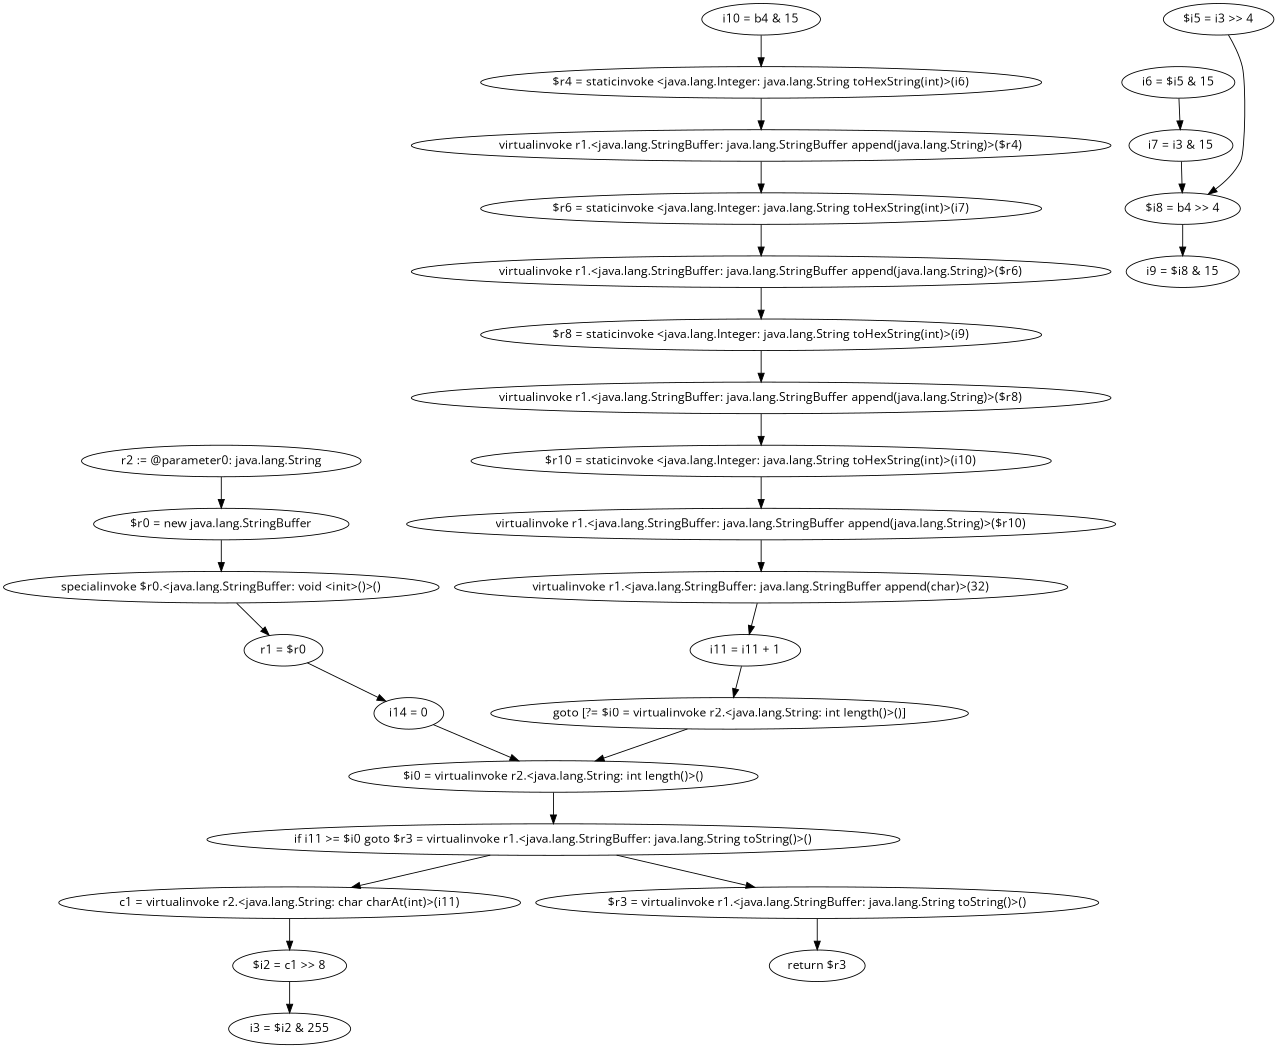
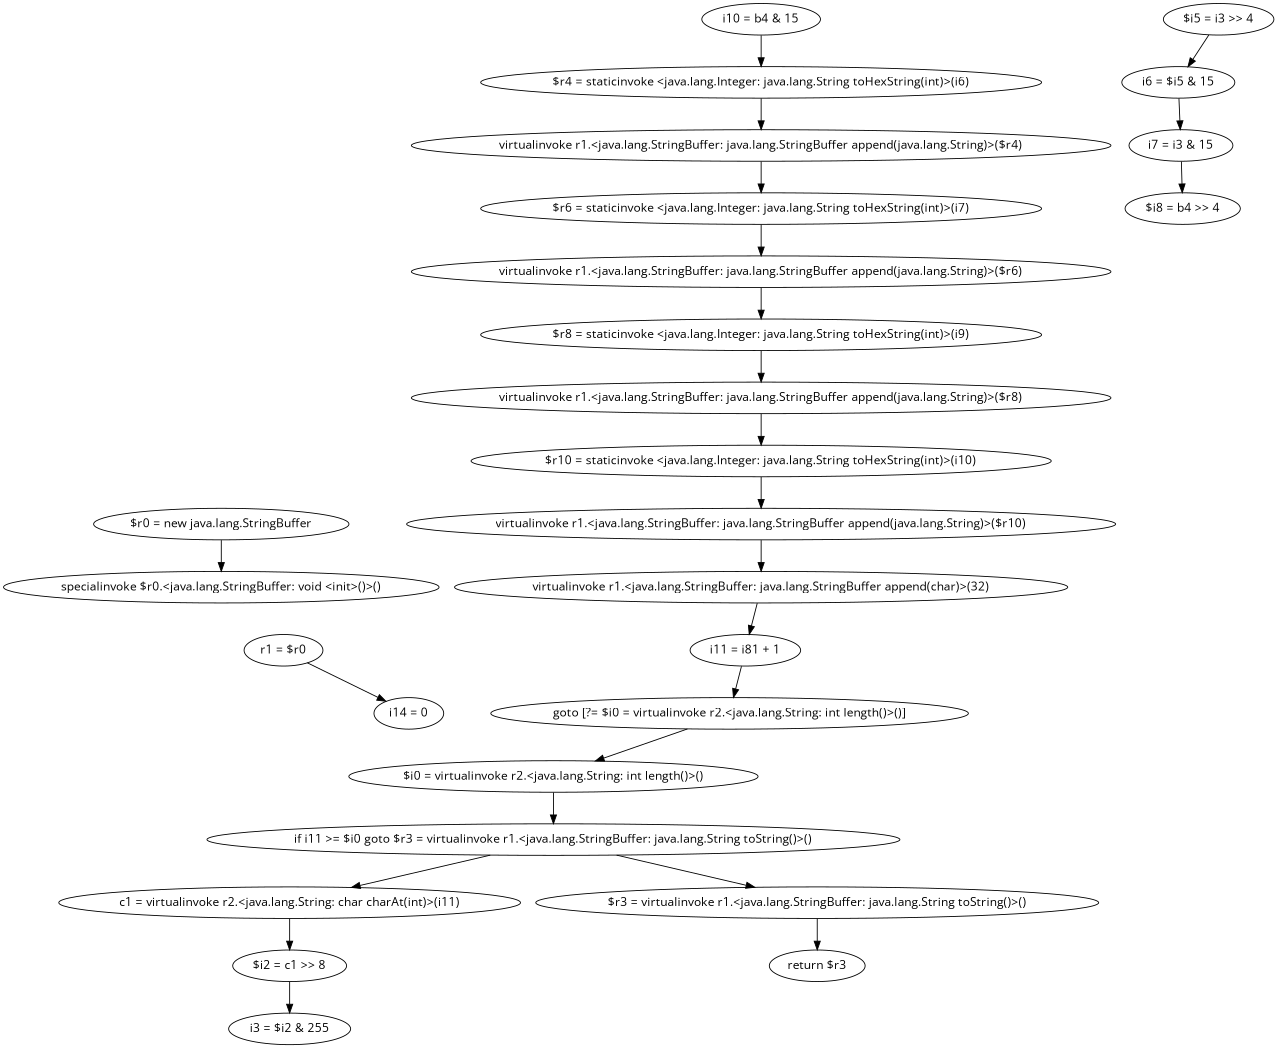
(1245, 116) -> (1201, 47)
(1183, 272) -> none
(221, 461) -> none
(250, 616) -> none
(745, 650) -> (745, 650)
(472, 741) -> none
